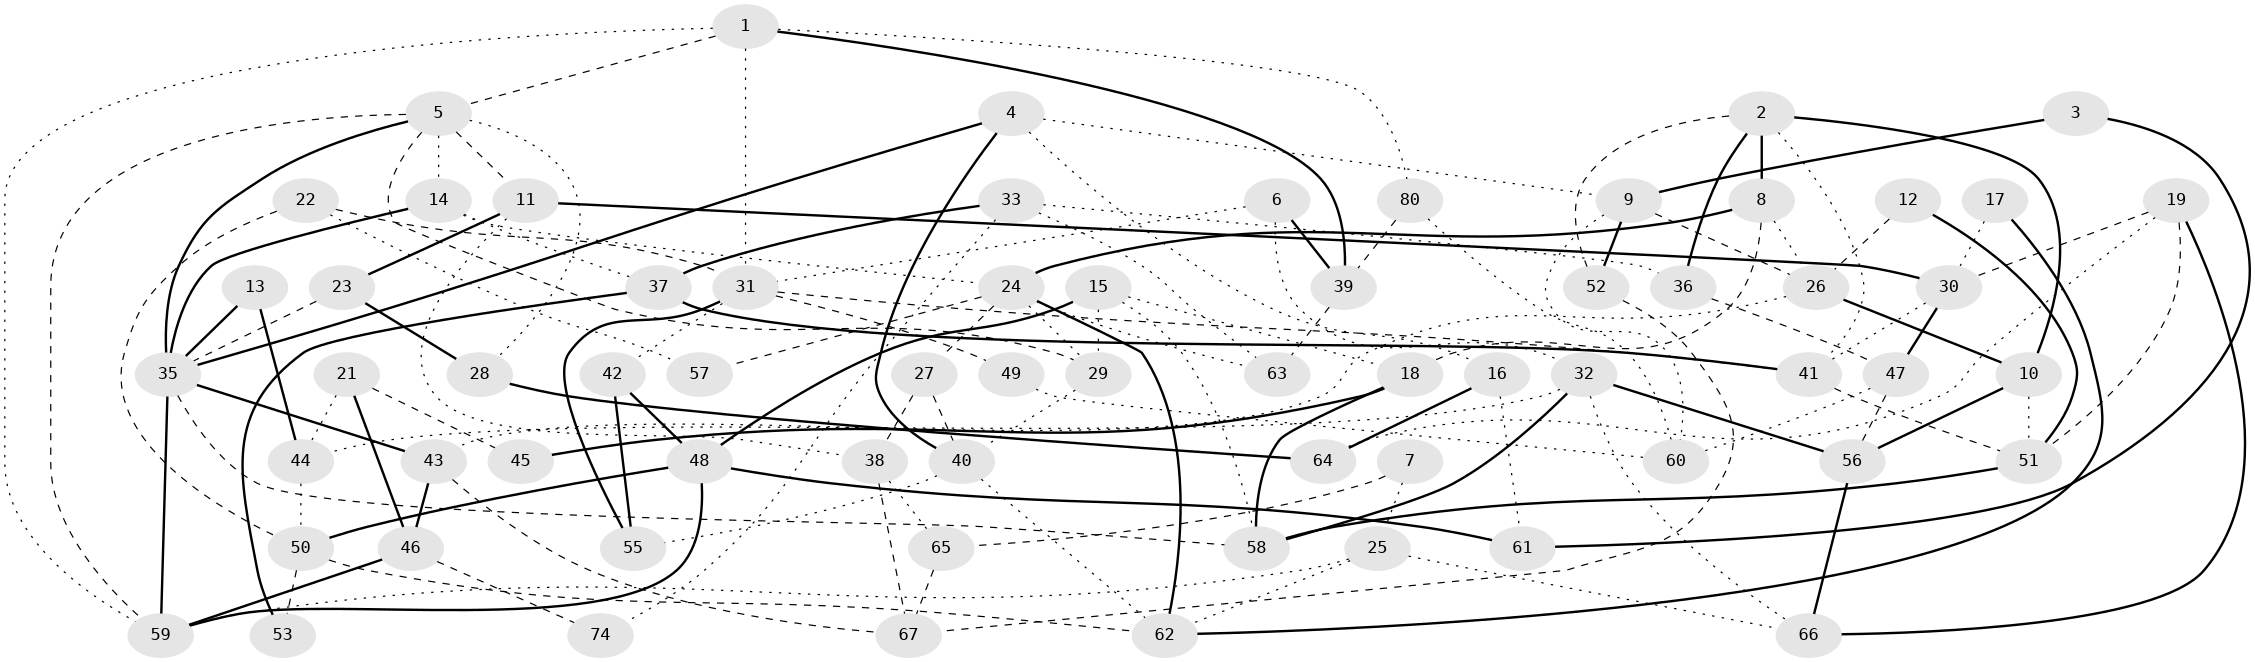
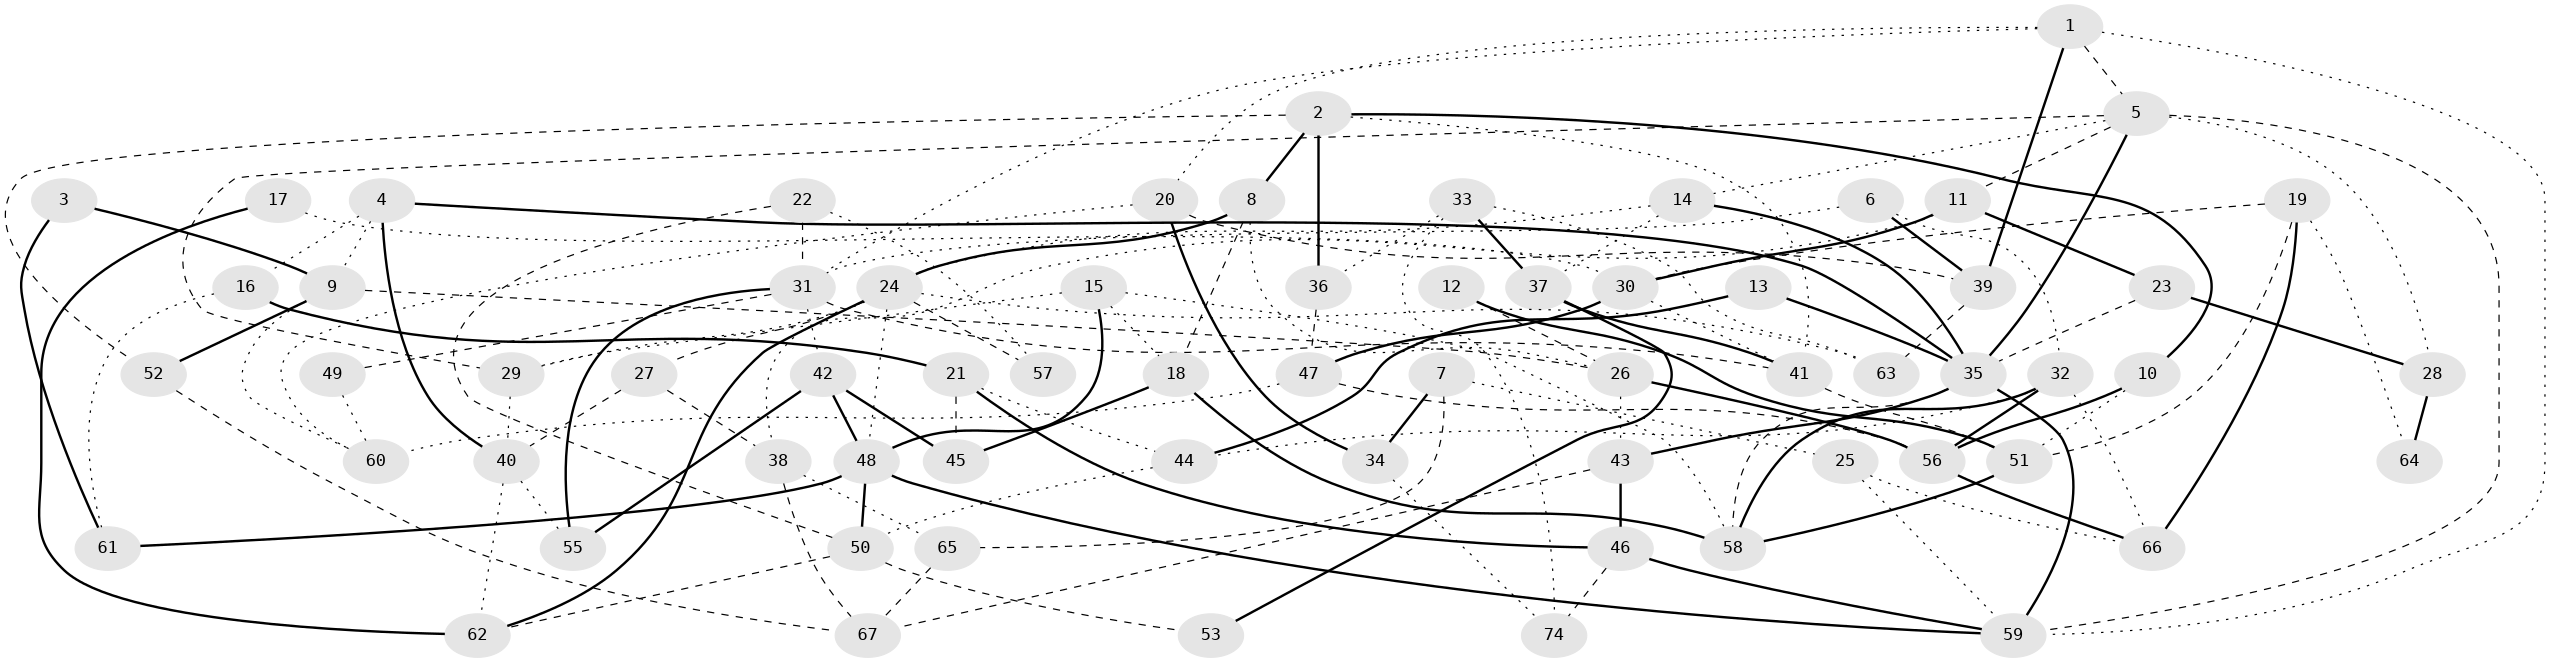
(1410, 201) -> (1165, 201)
(1915, 328) -> (1768, 408)
none -> (878, 375)
(1398, 424) -> (597, 341)
none -> (903, 426)
none -> (1375, 462)
(1275, 591) -> none
